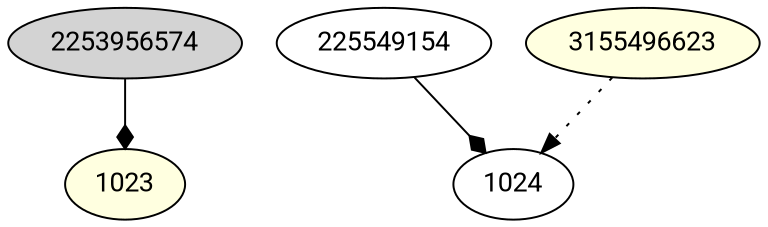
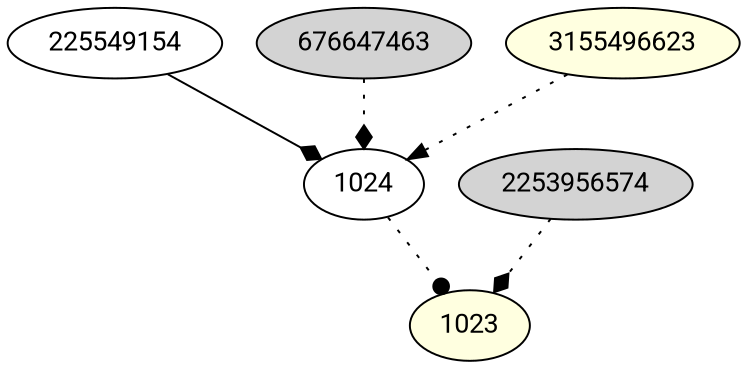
none -> (364, 43)
(125, 102) -> (530, 246)
none -> (412, 249)
